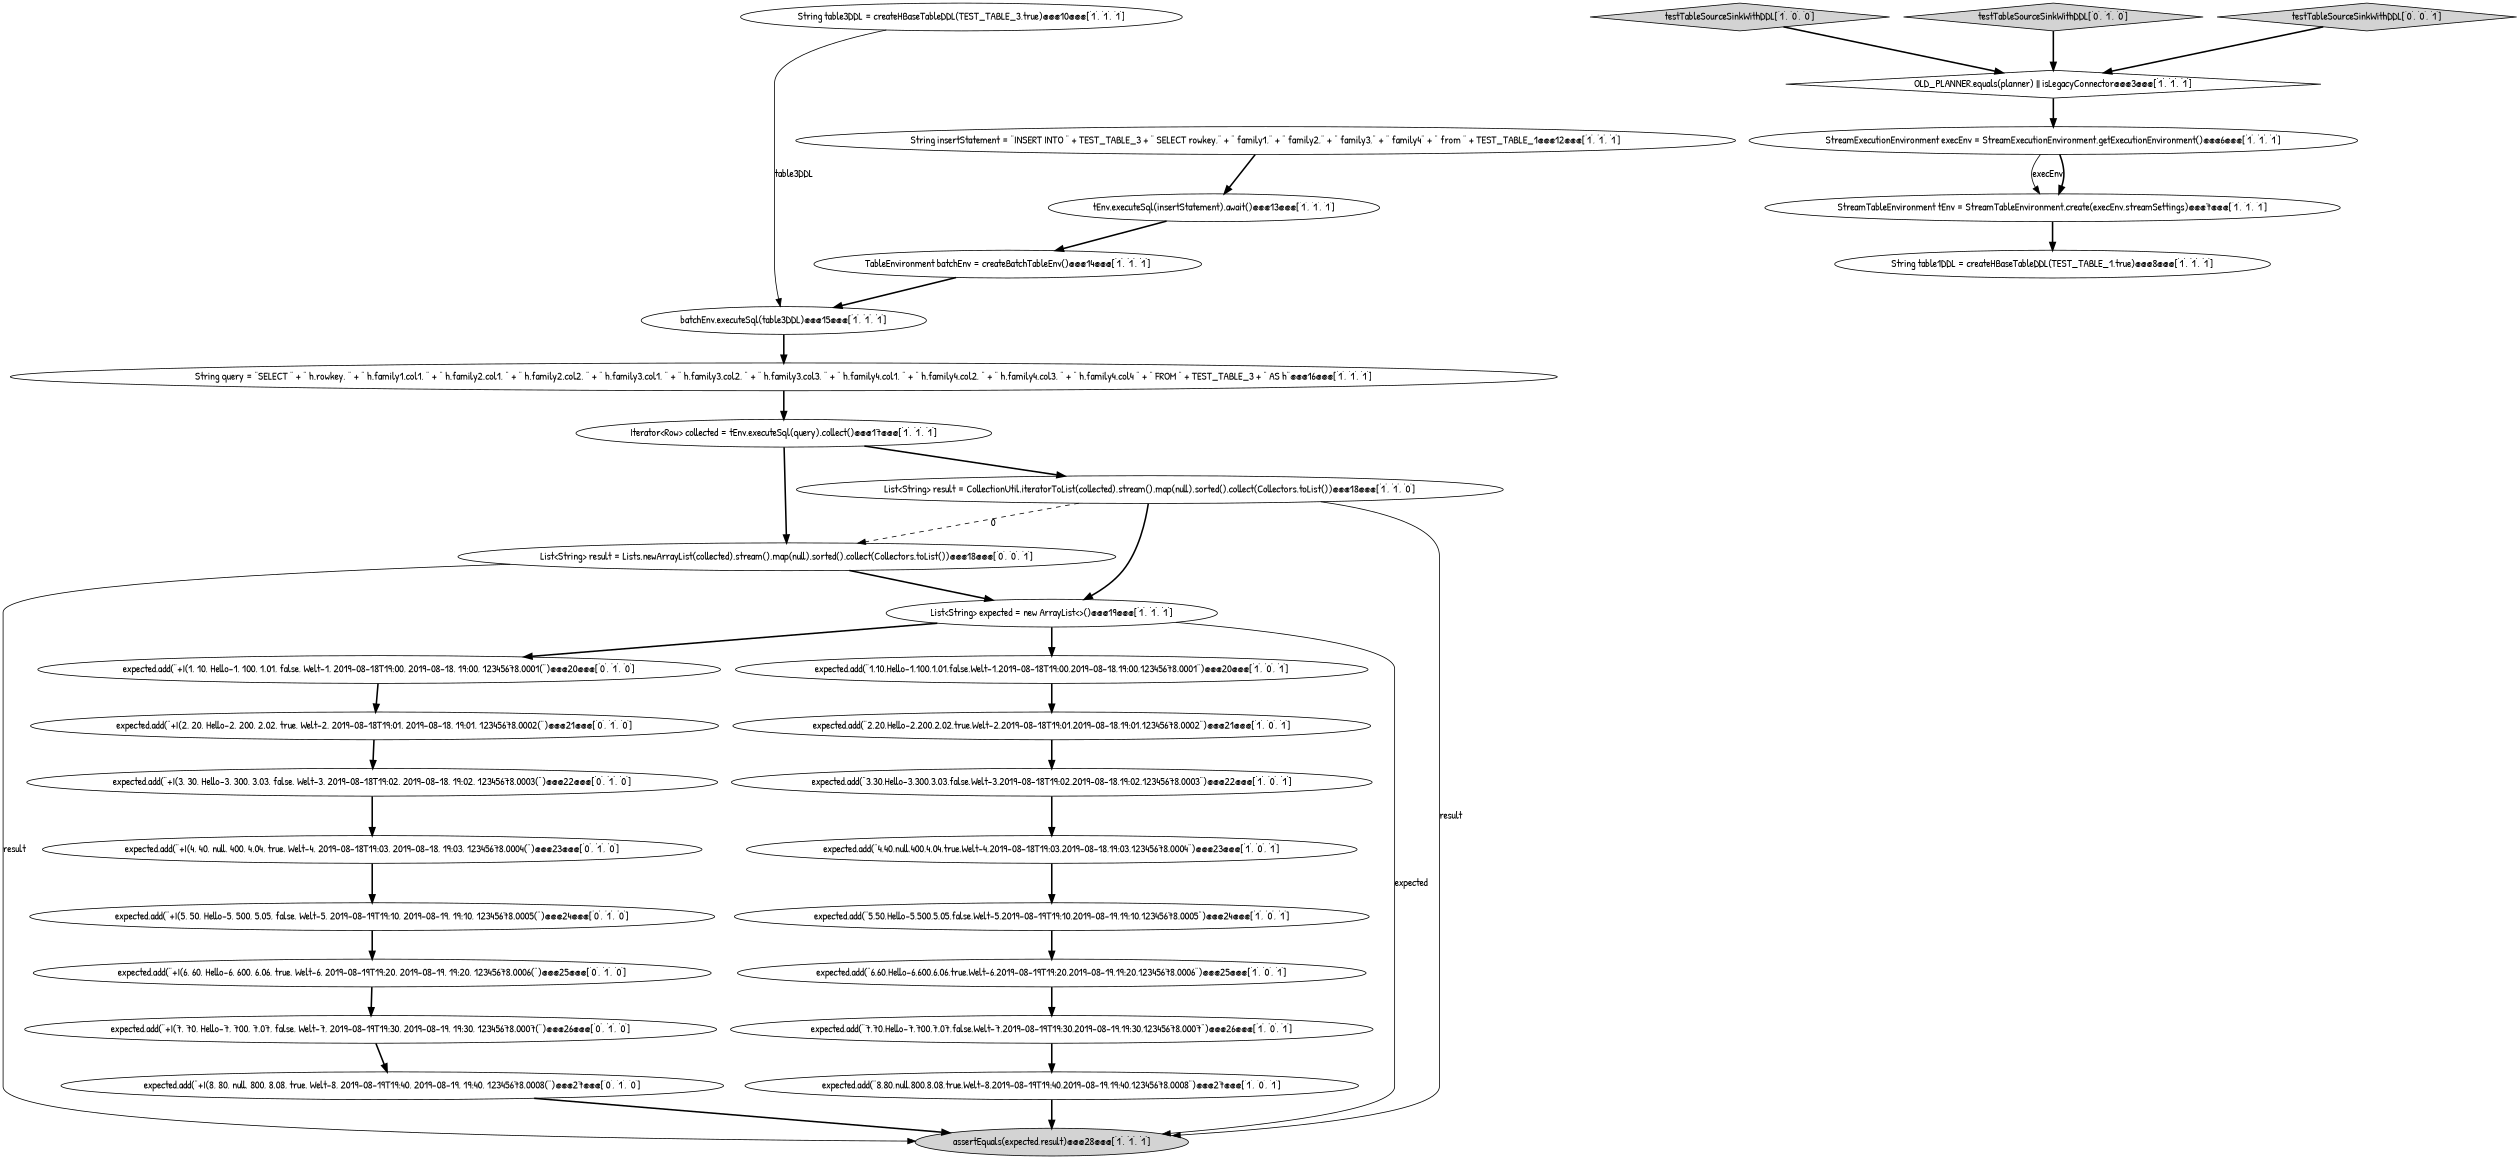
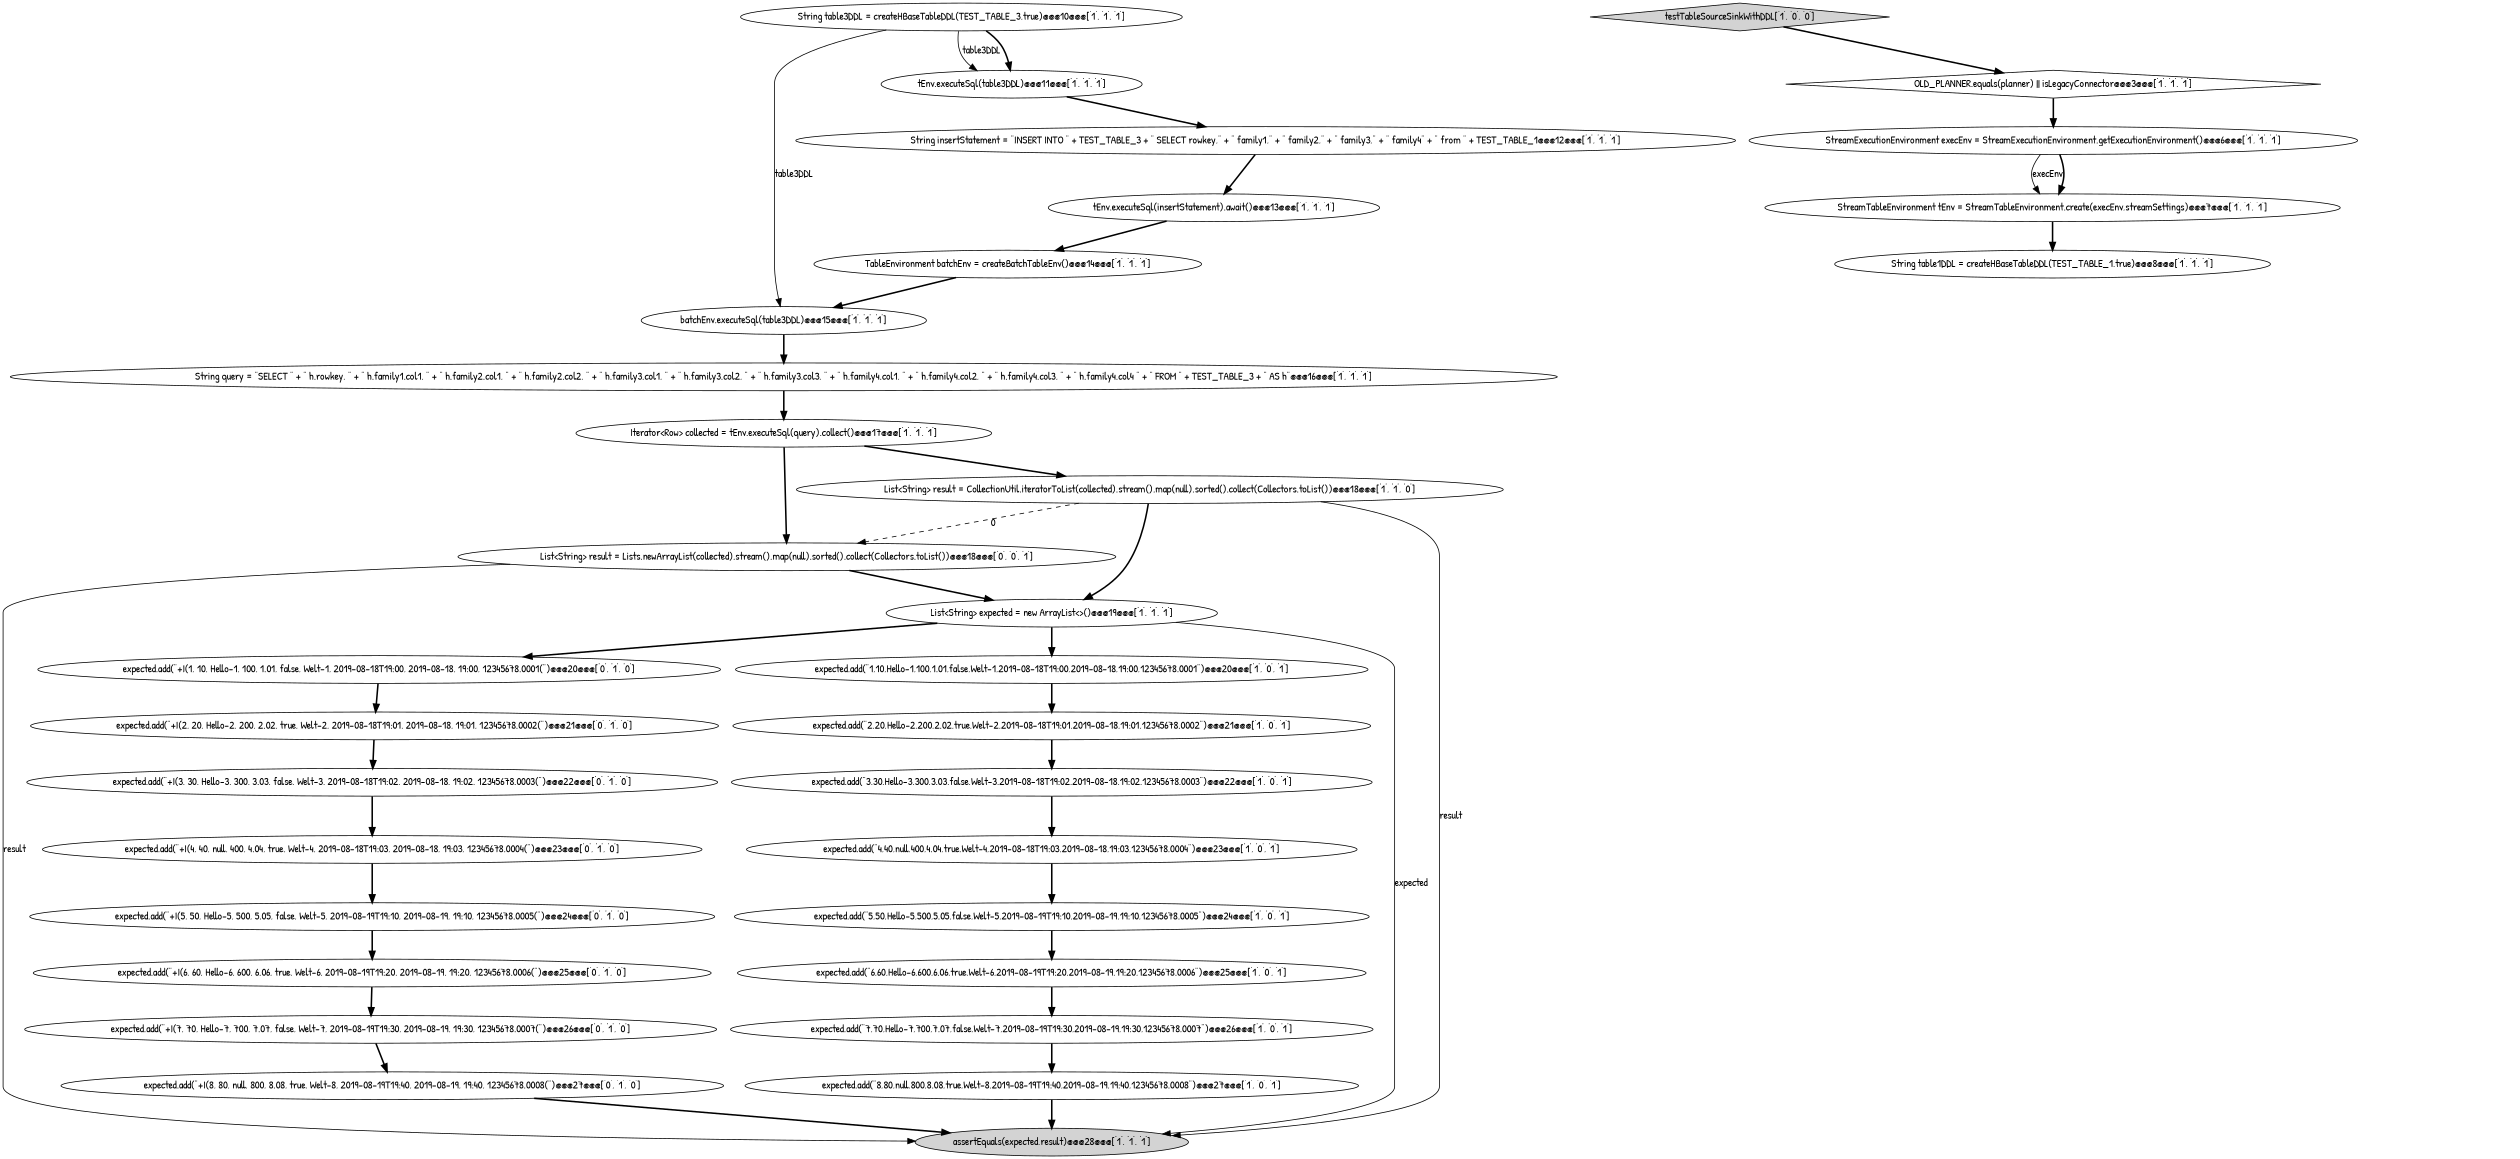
(2053, 17) -> none
(2367, 17) -> none
none -> (1012, 84)
